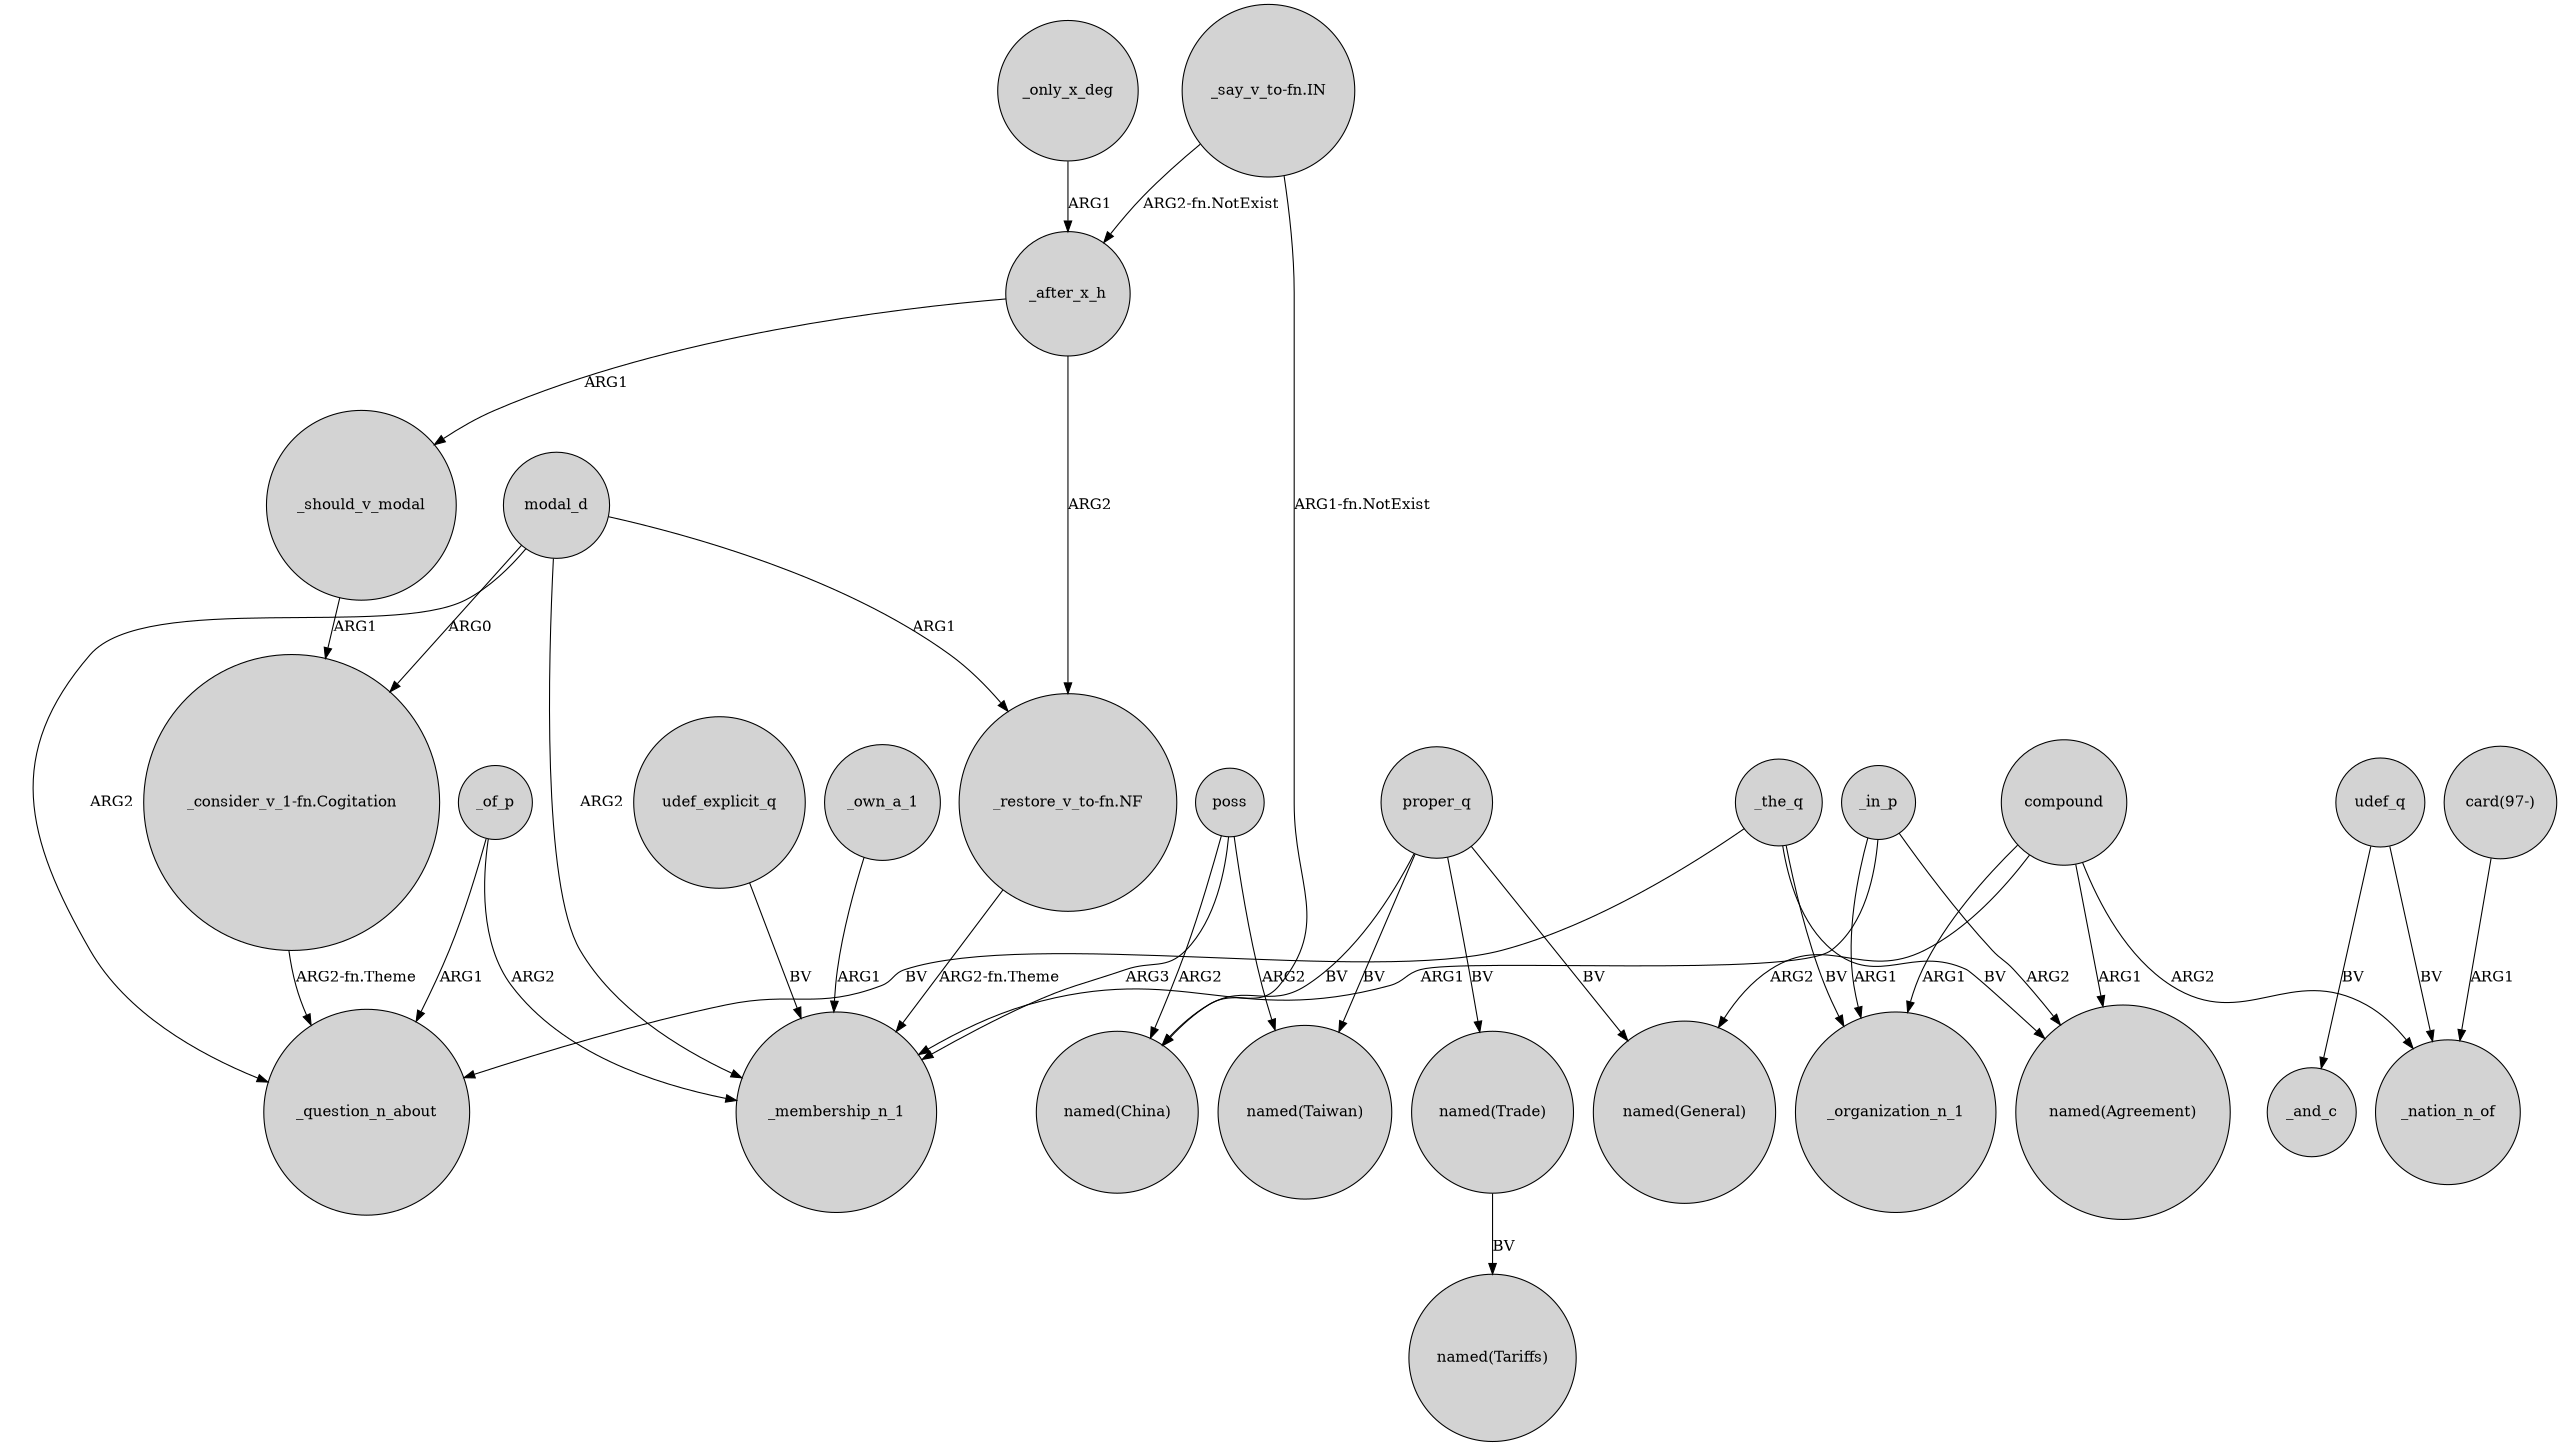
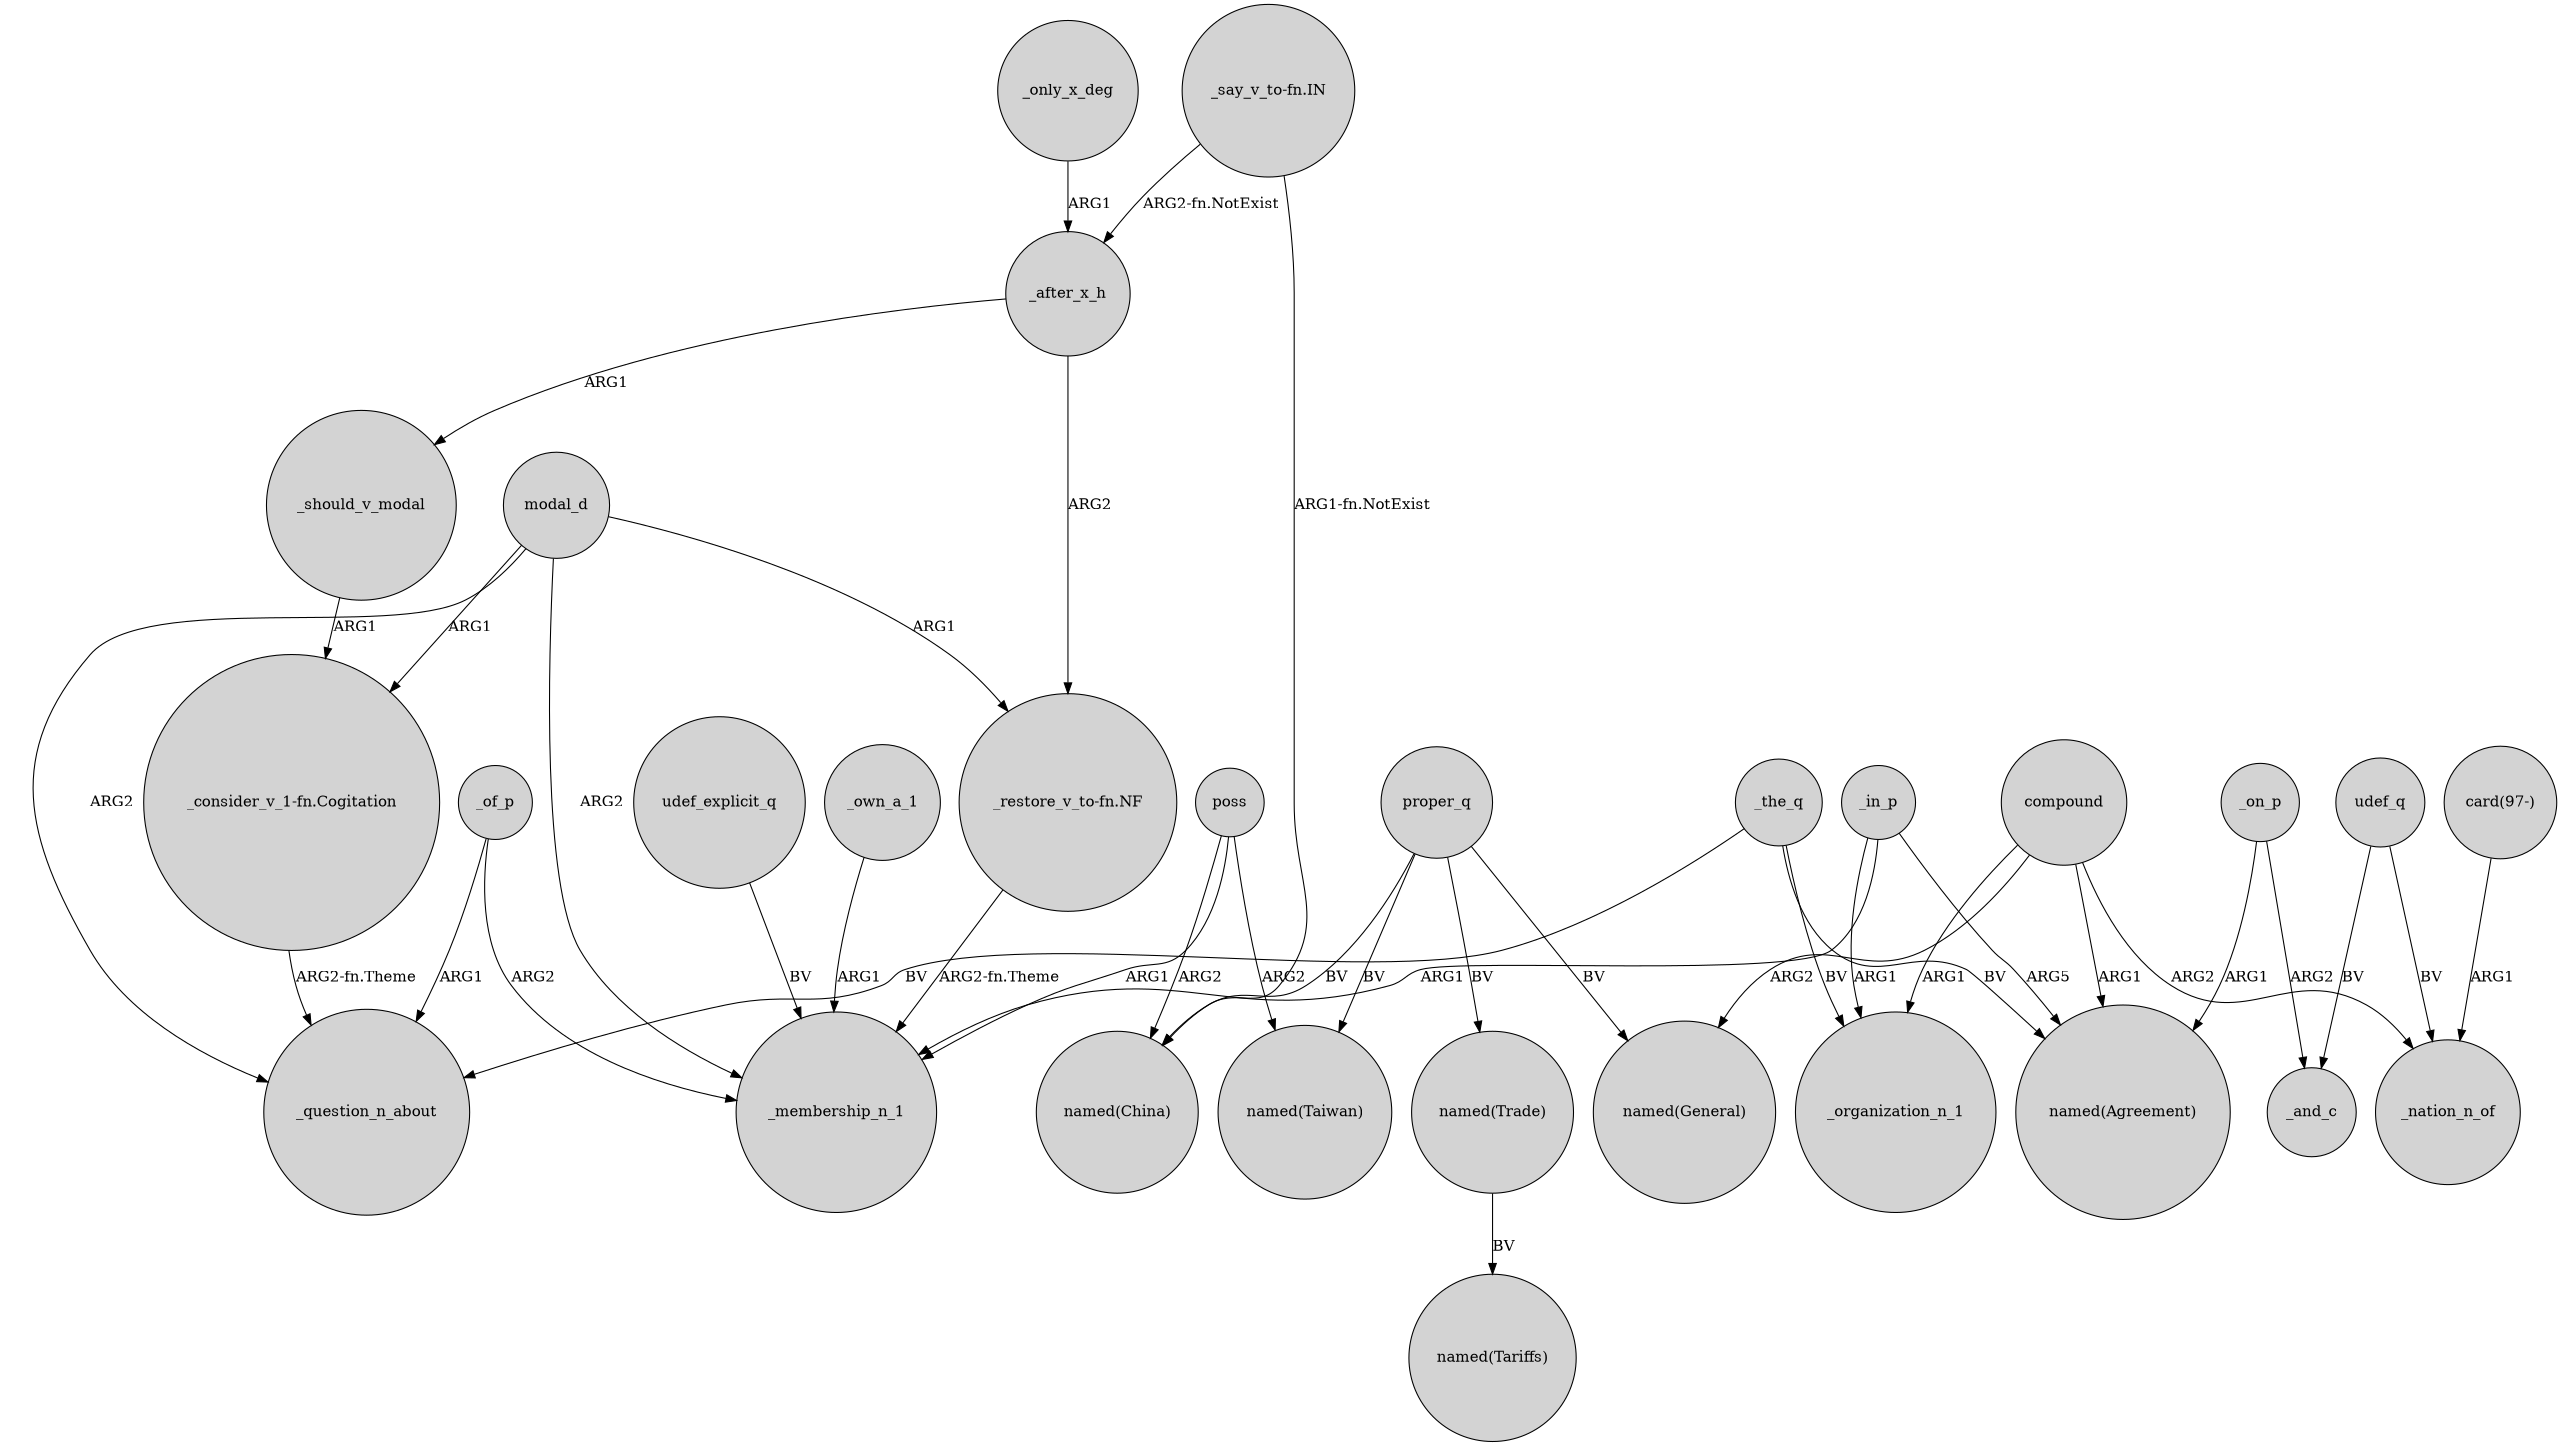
(470, 627) -> (470, 627)
none -> (2260, 802)
(1148, 978) -> (1148, 978)
(2048, 978) -> (2048, 978)
